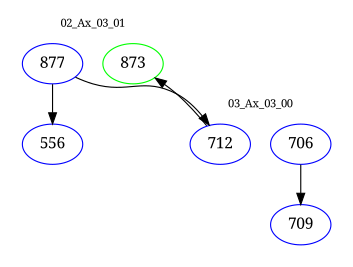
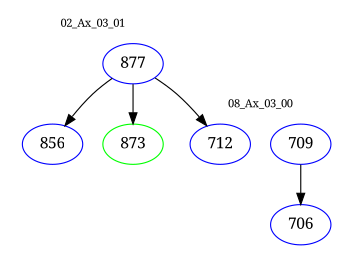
(187, 104) -> (133, 98)
(261, 105) -> (261, 105)
(53, 144) -> (53, 144)
(301, 179) -> (301, 179)
